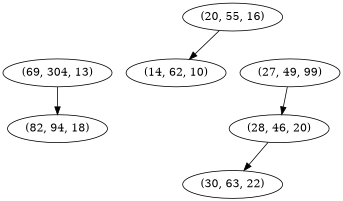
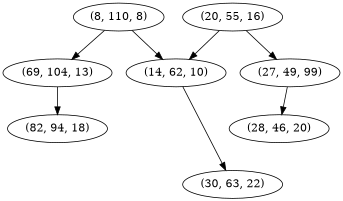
none -> (119, 17)
none -> (259, 42)
(58, 73) -> (58, 73)
(259, 153) -> (202, 125)
